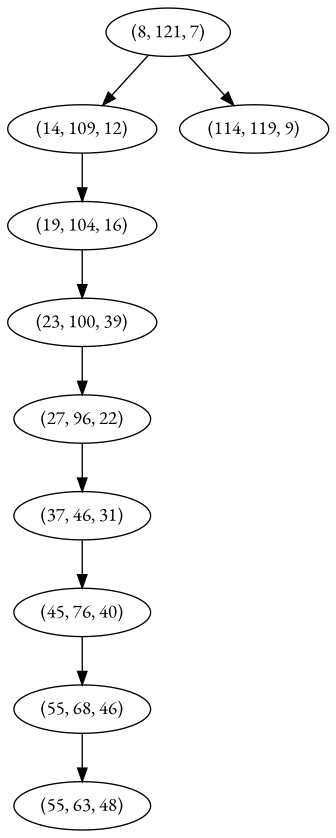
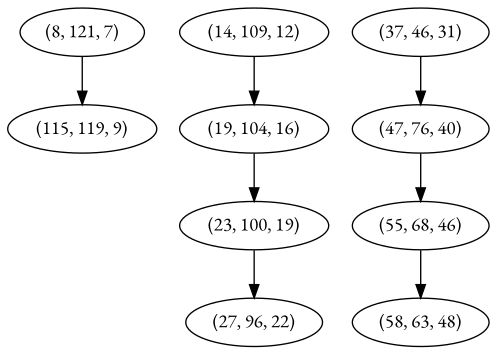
(130, 75) -> none
(254, 129) -> (82, 129)
(82, 322) -> (254, 226)
(82, 461) -> none
(82, 612) -> (421, 129)
(82, 806) -> (421, 322)
